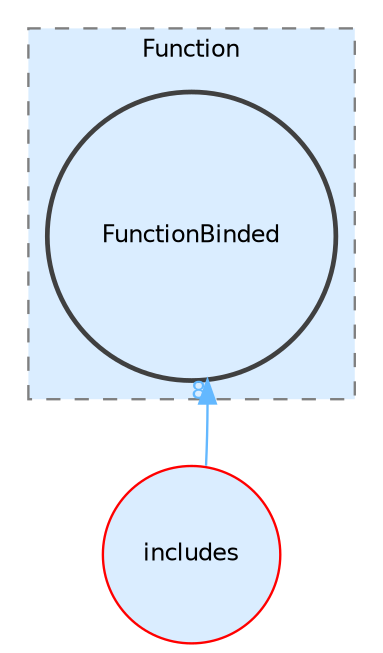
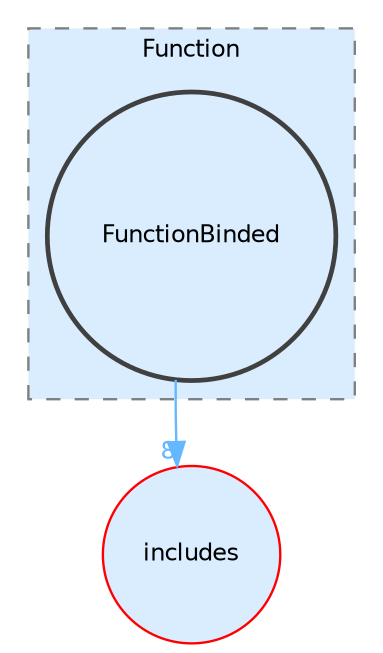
(207, 435) -> (176, 414)
